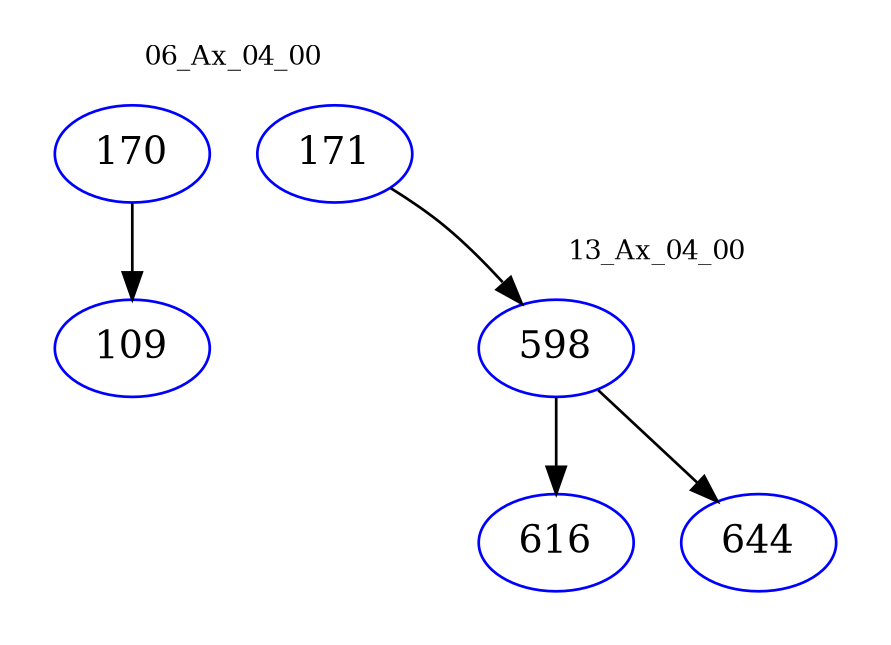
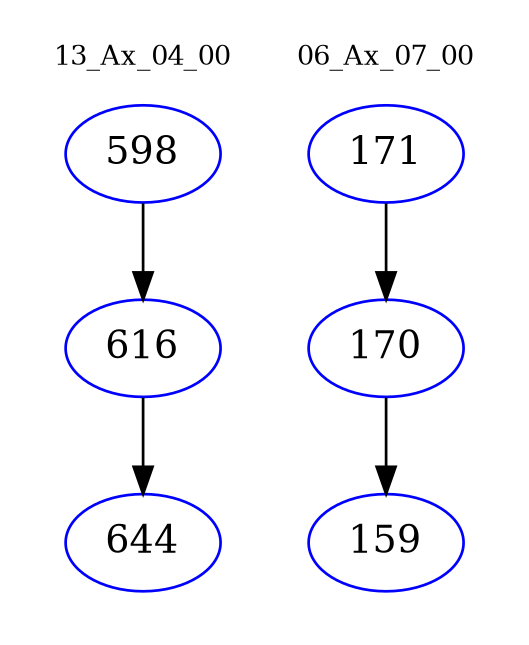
(234, 58) -> (386, 58)
(475, 253) -> (386, 238)
(132, 348) -> (386, 543)
(648, 437) -> (143, 432)
